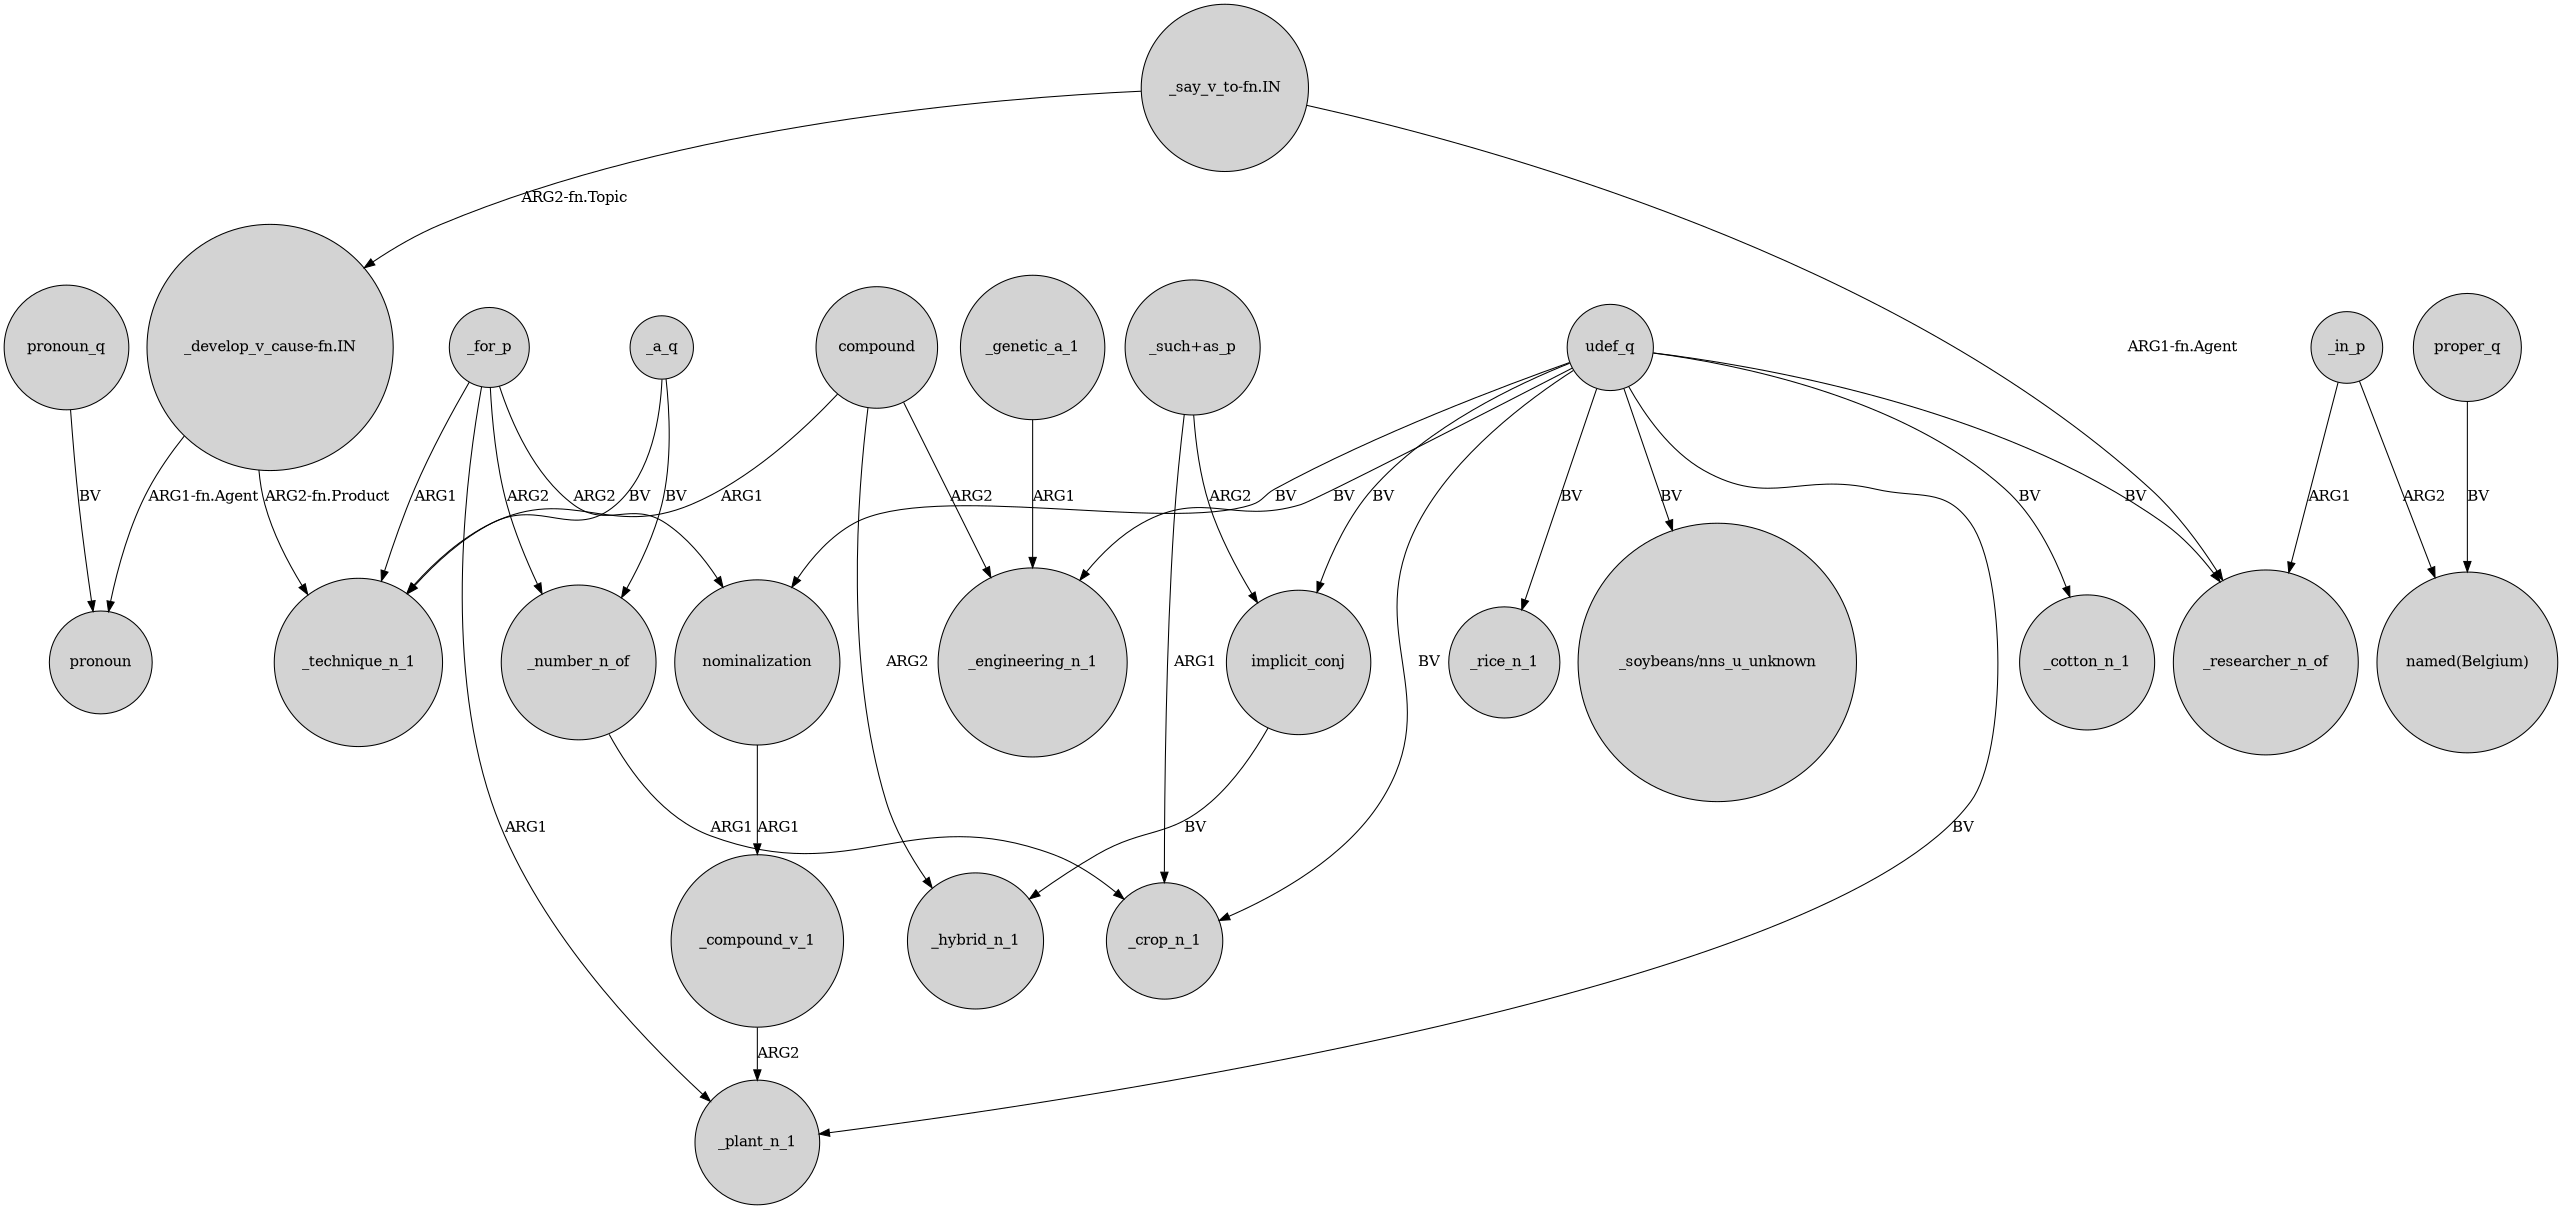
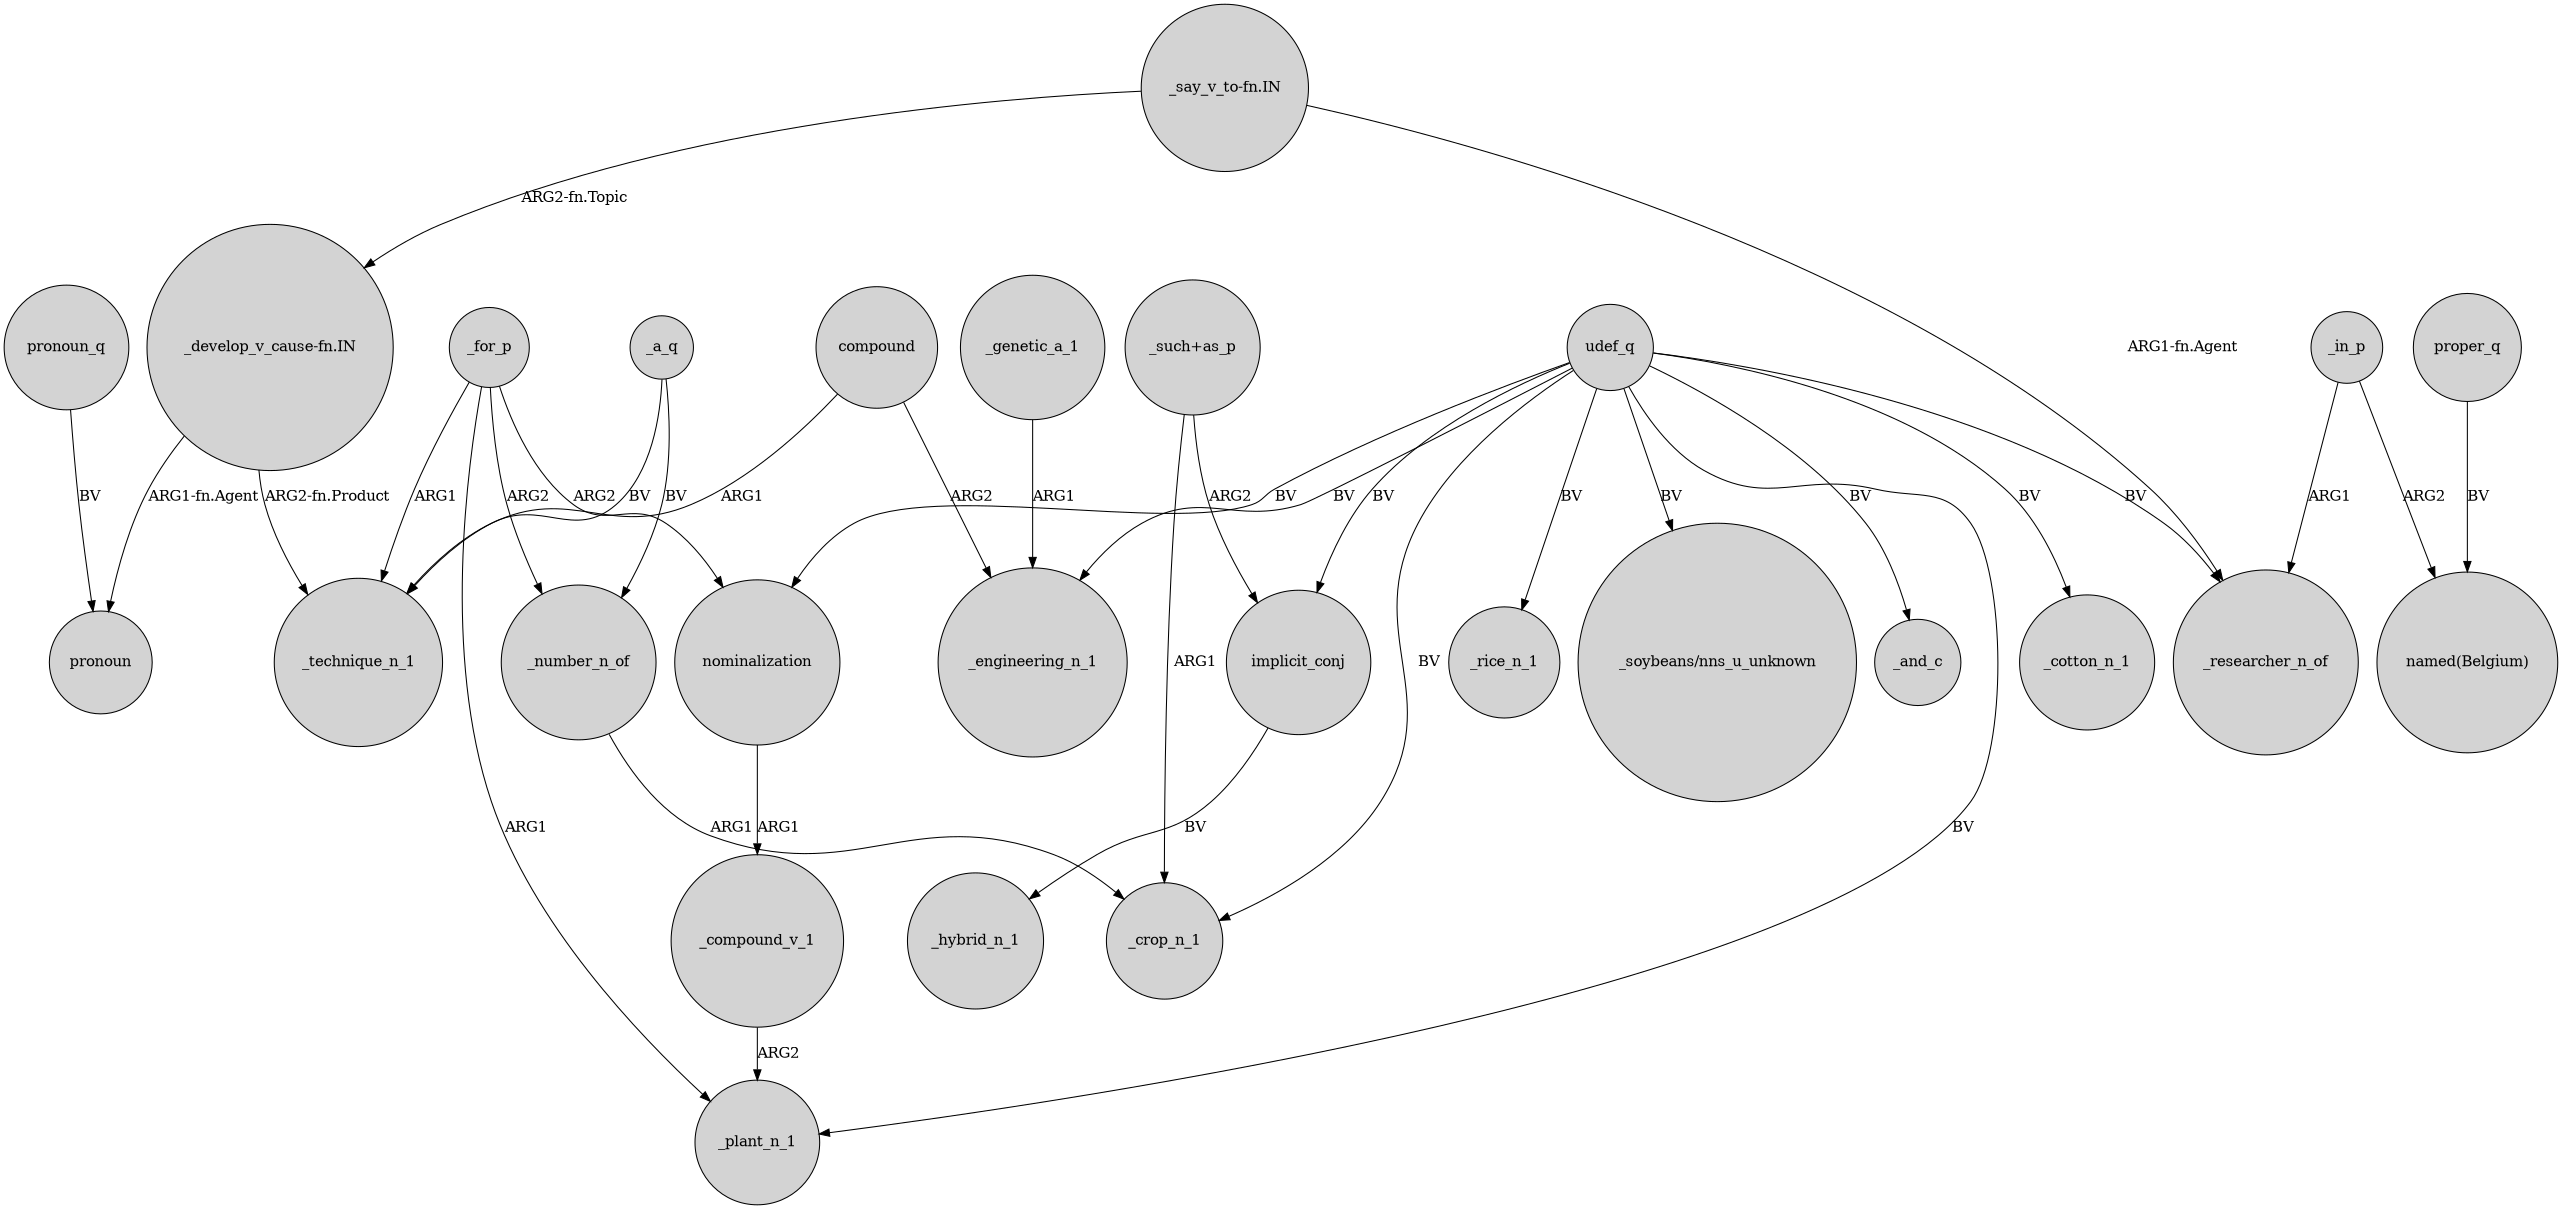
(860, 649) -> none
none -> (1918, 662)
